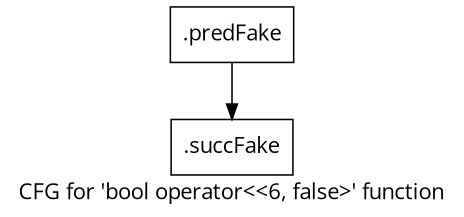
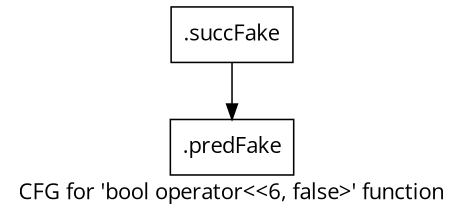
(232, 83) -> (232, 83)
